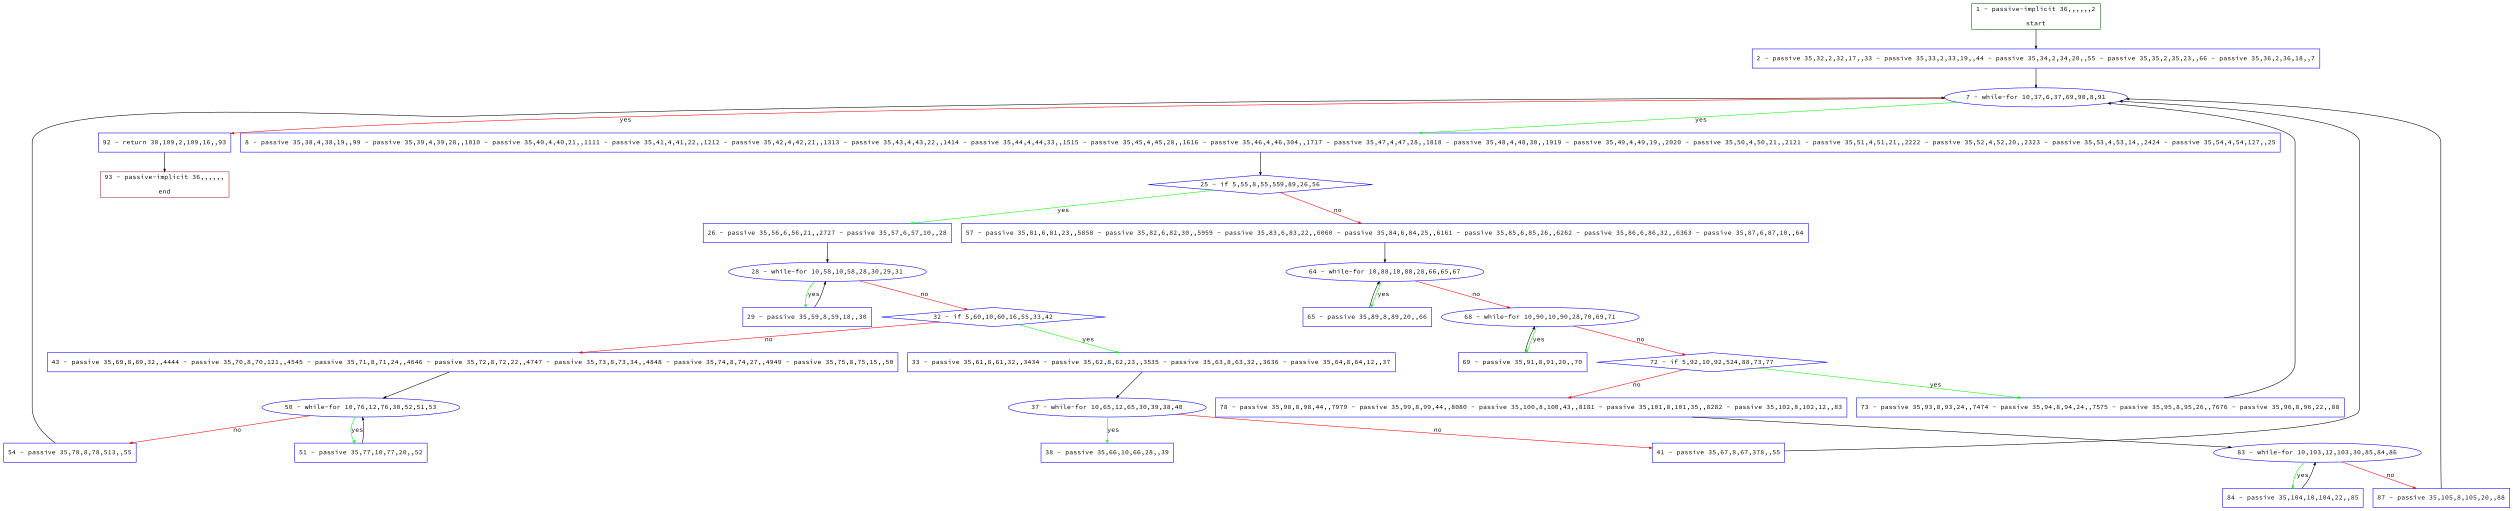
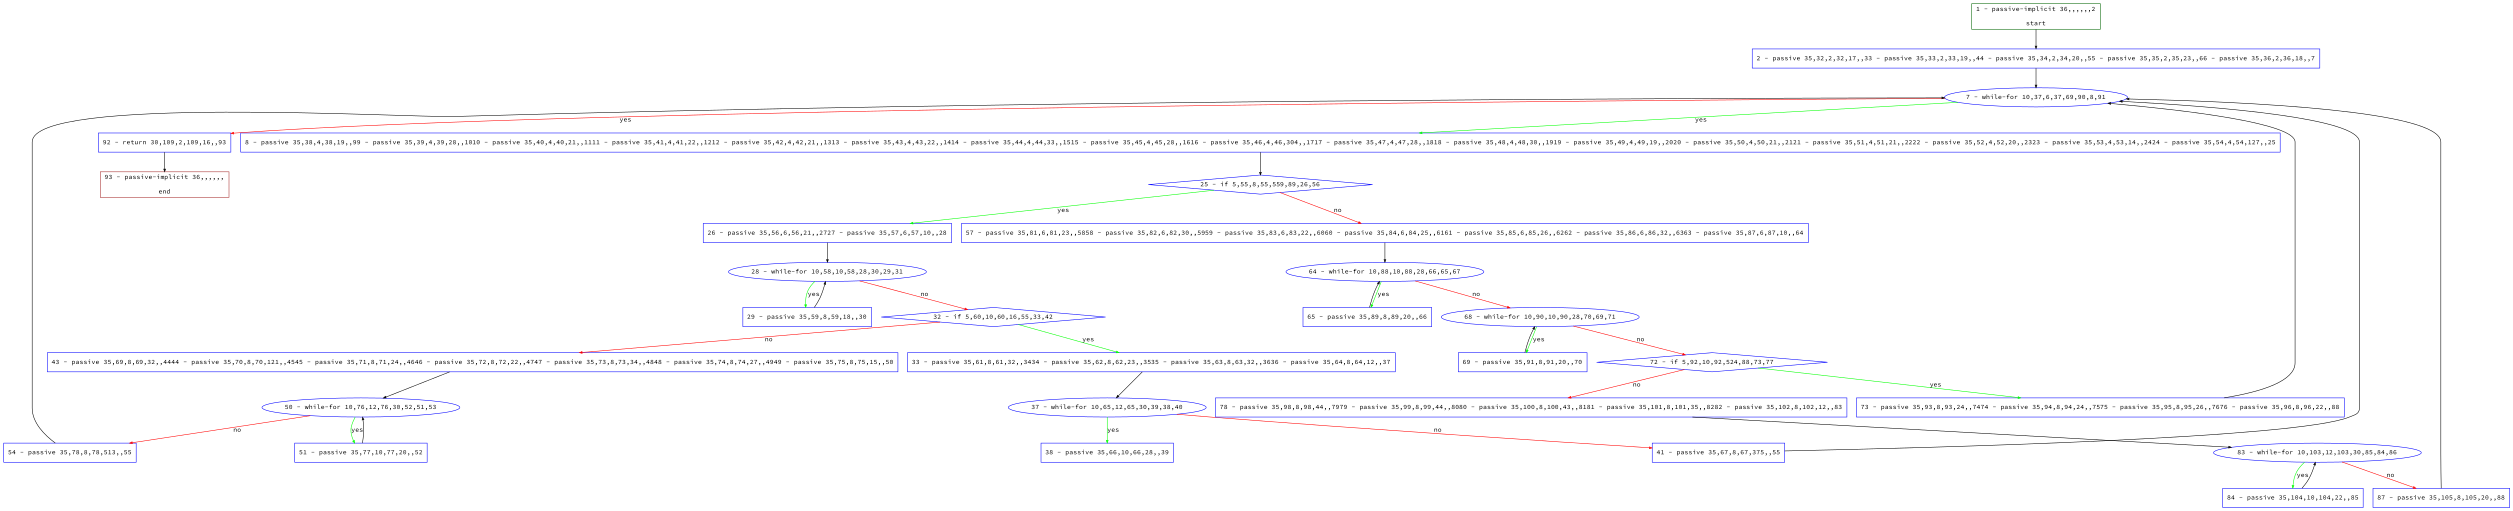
(1718, 453) -> (1718, 453)
